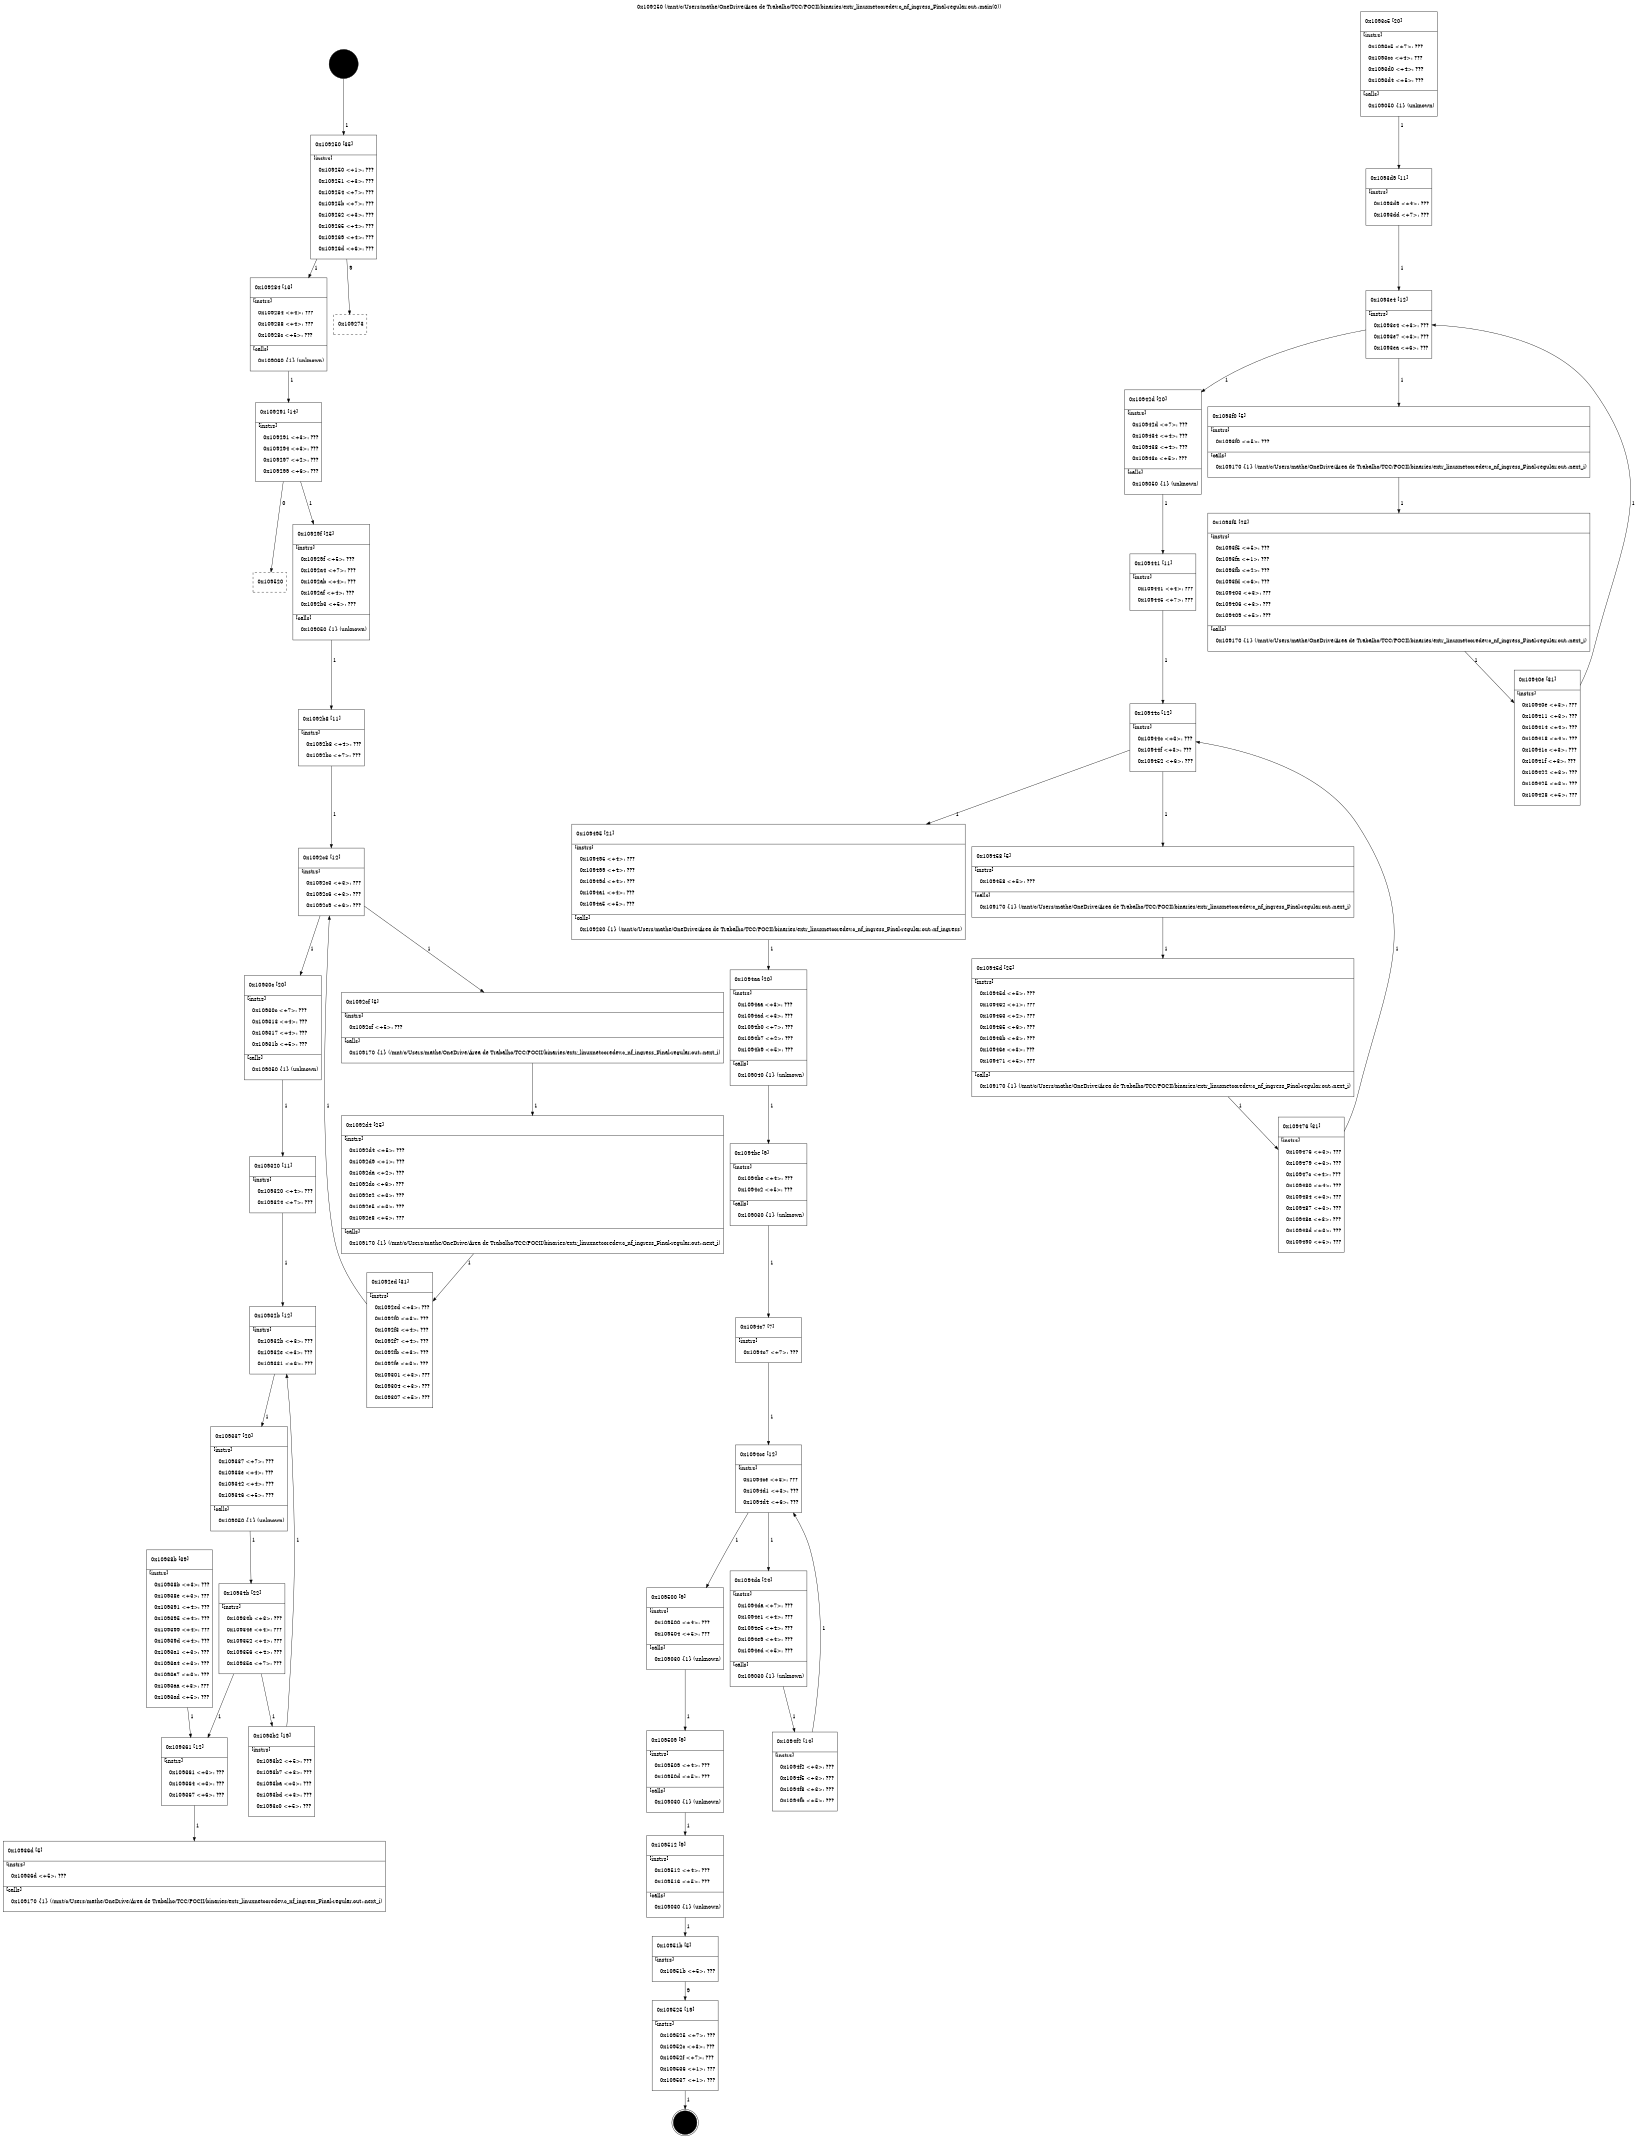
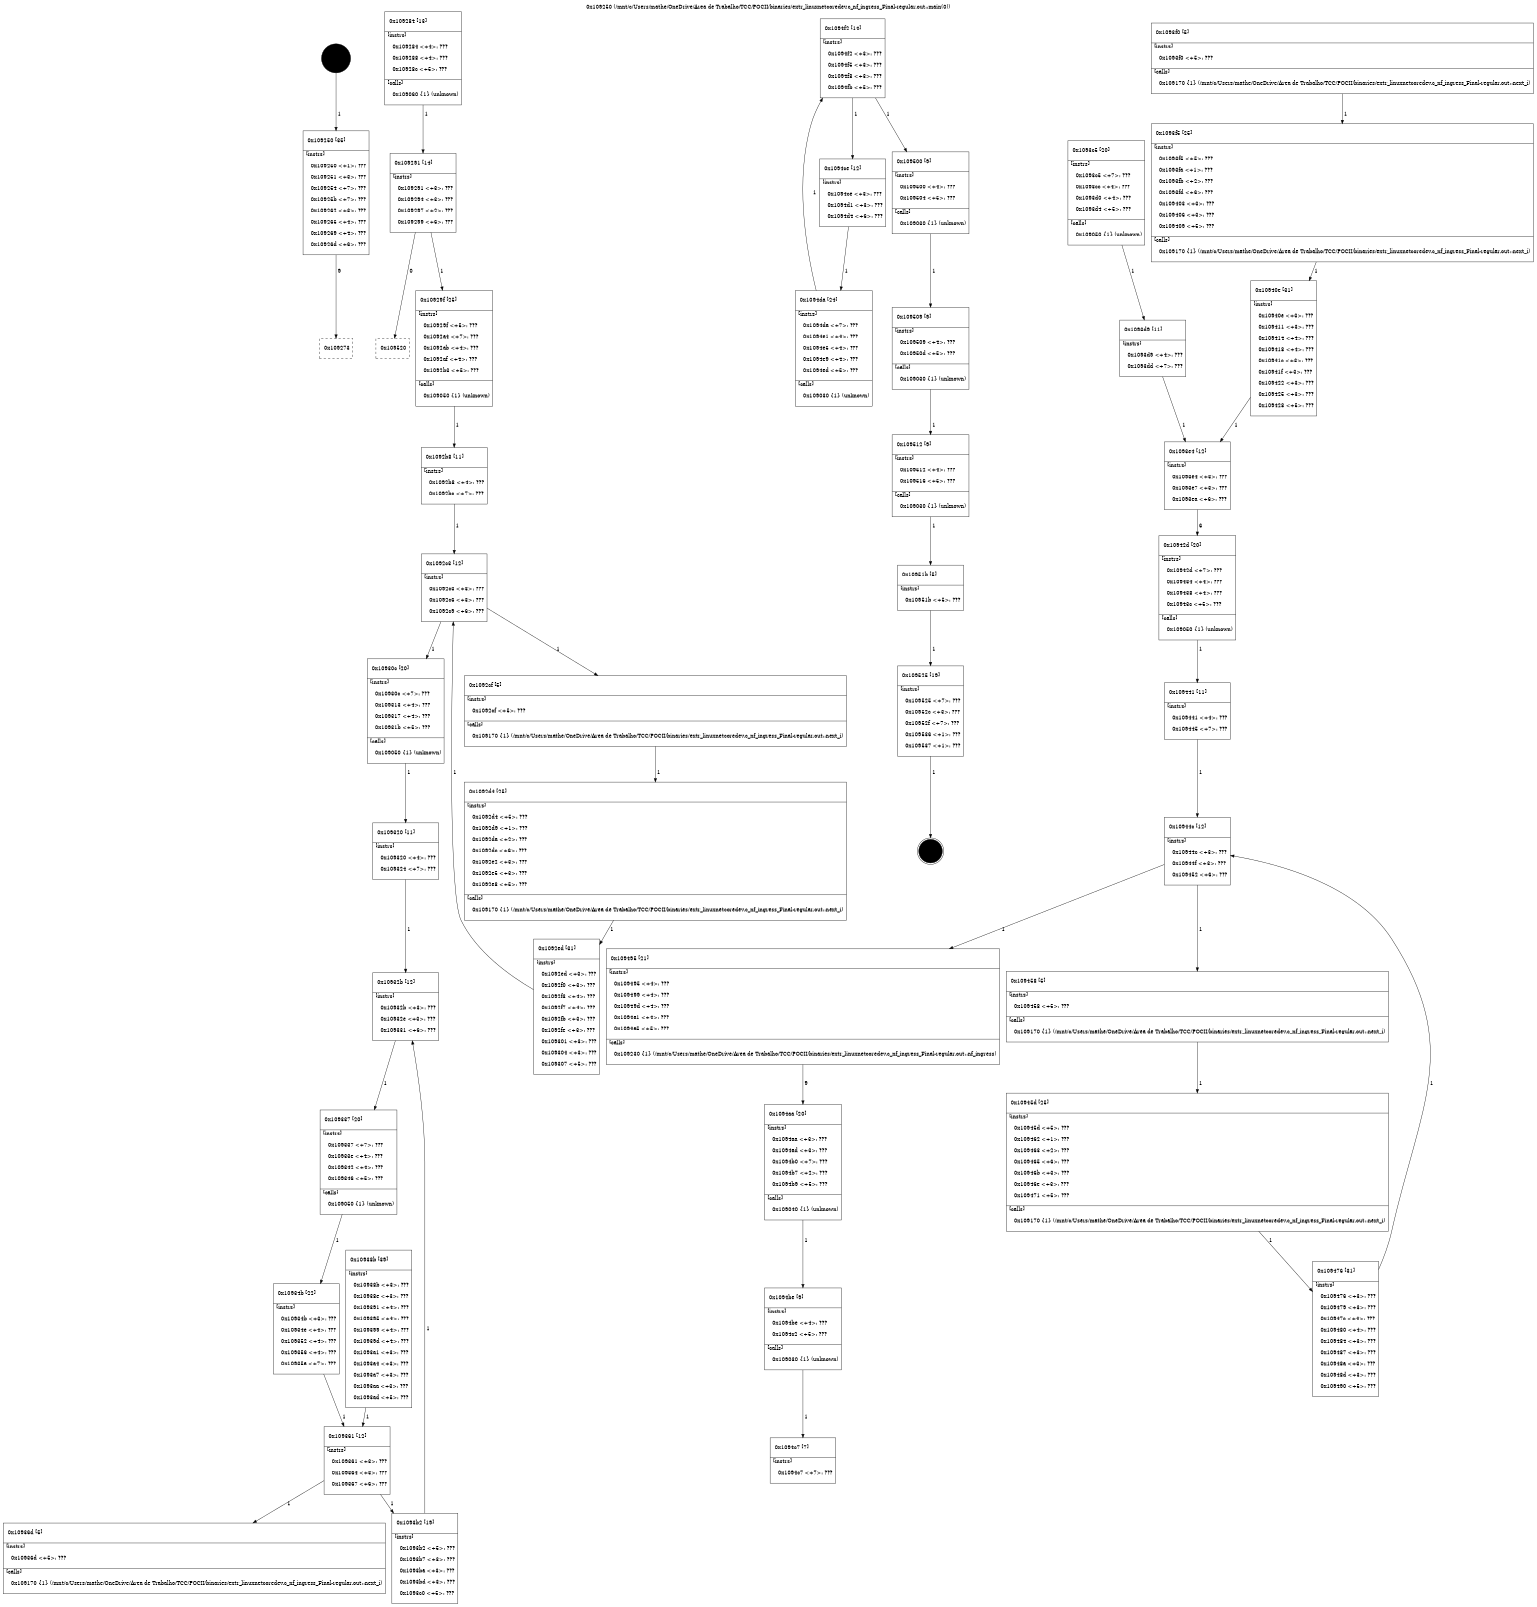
(313, 267) -> none
(1226, 380) -> (1200, 526)
(1399, 381) -> none
(771, 949) -> (805, 1084)
(769, 1402) -> none
(728, 1548) -> (890, 123)
(266, 1698) -> (386, 1502)
(688, 1991) -> (933, 649)
